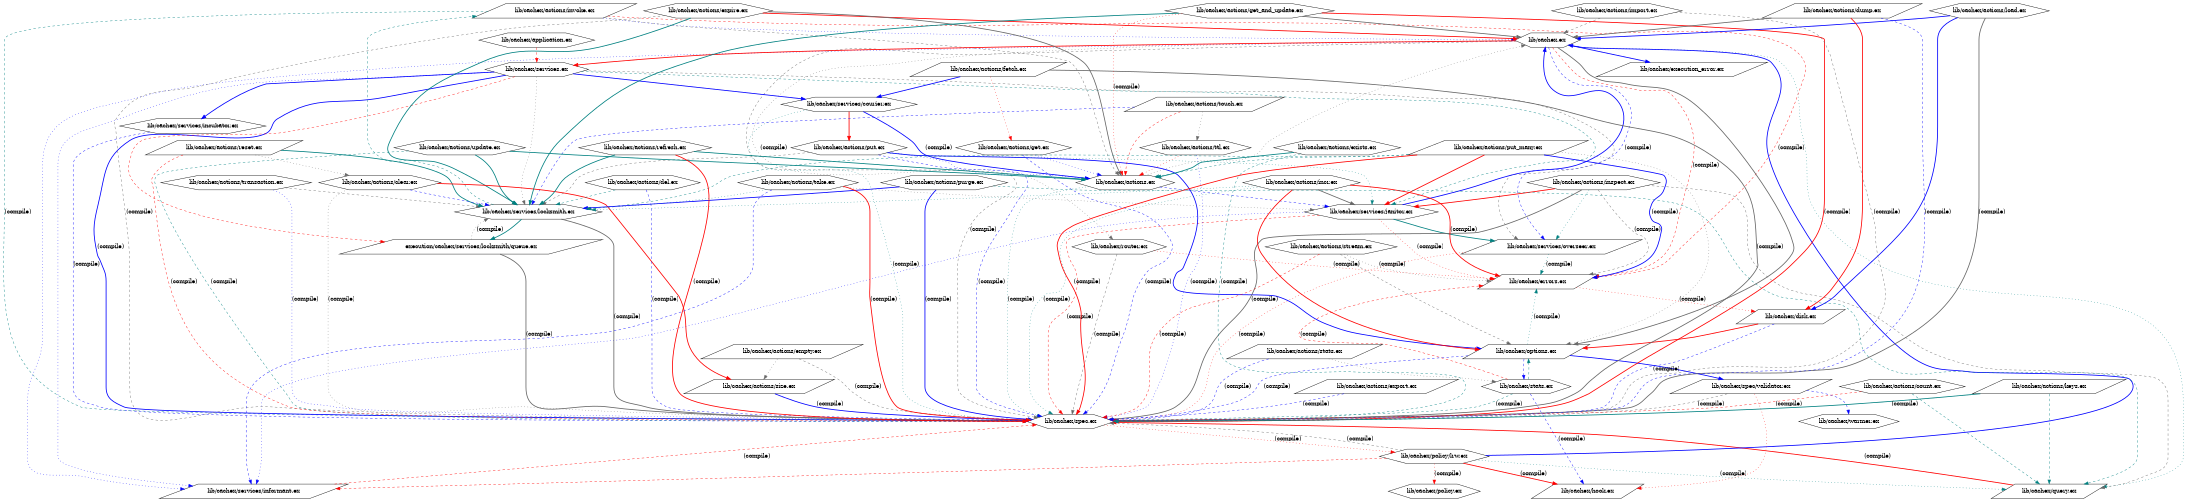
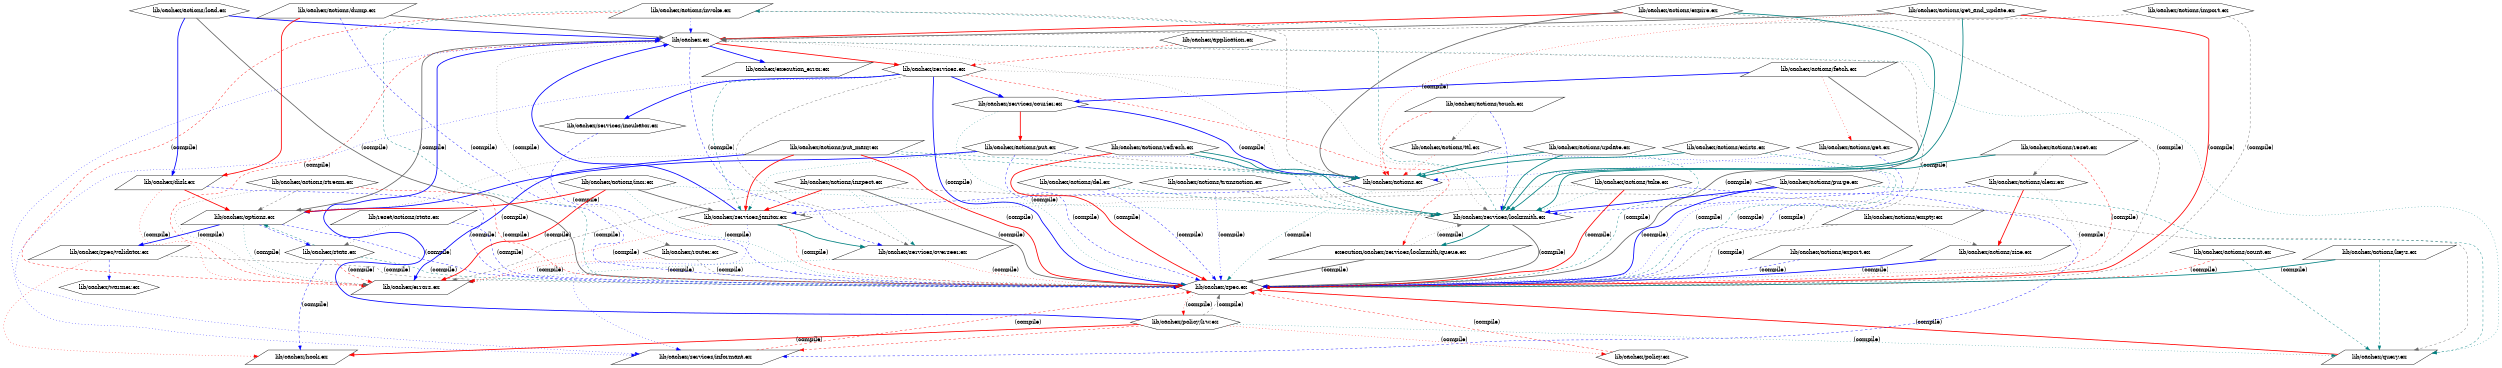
(1664, 299) -> (215, 274)
none -> (1433, 323)
(1305, 352) -> (404, 218)
